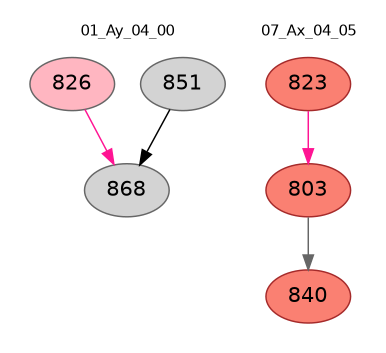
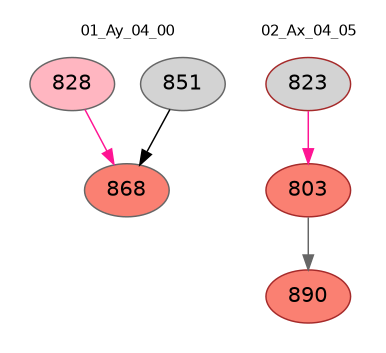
(309, 32) -> (309, 32)
(72, 84) -> (72, 84)
(308, 84) -> (308, 84)
(127, 190) -> (127, 190)
(308, 296) -> (308, 296)
